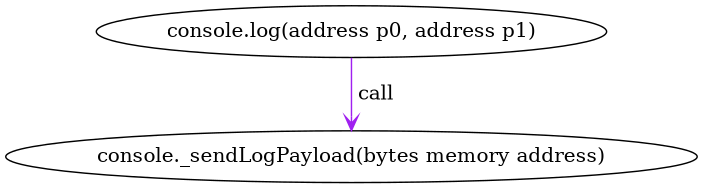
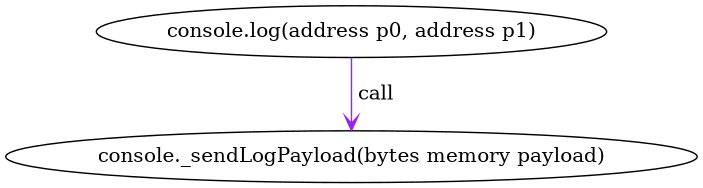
(351, 157) -> (351, 157)
